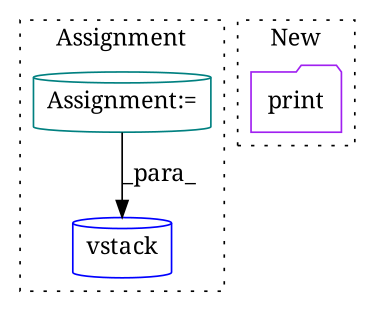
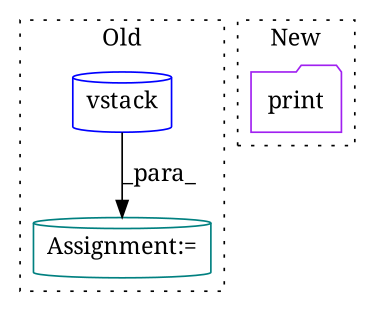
(122, 39) -> (122, 39)
(122, 166) -> (122, 166)
